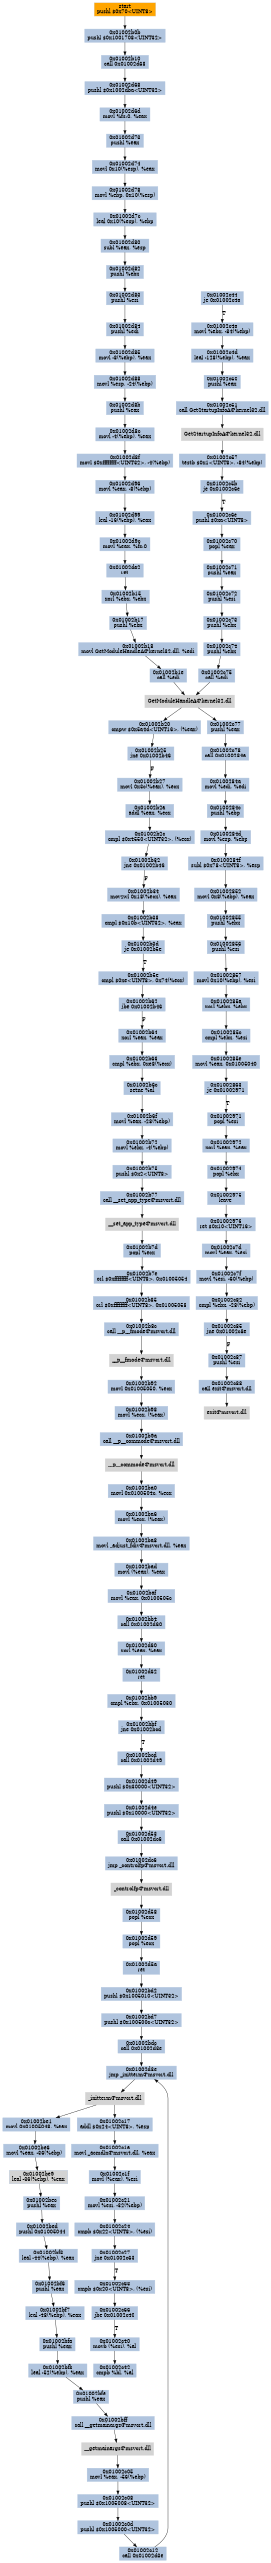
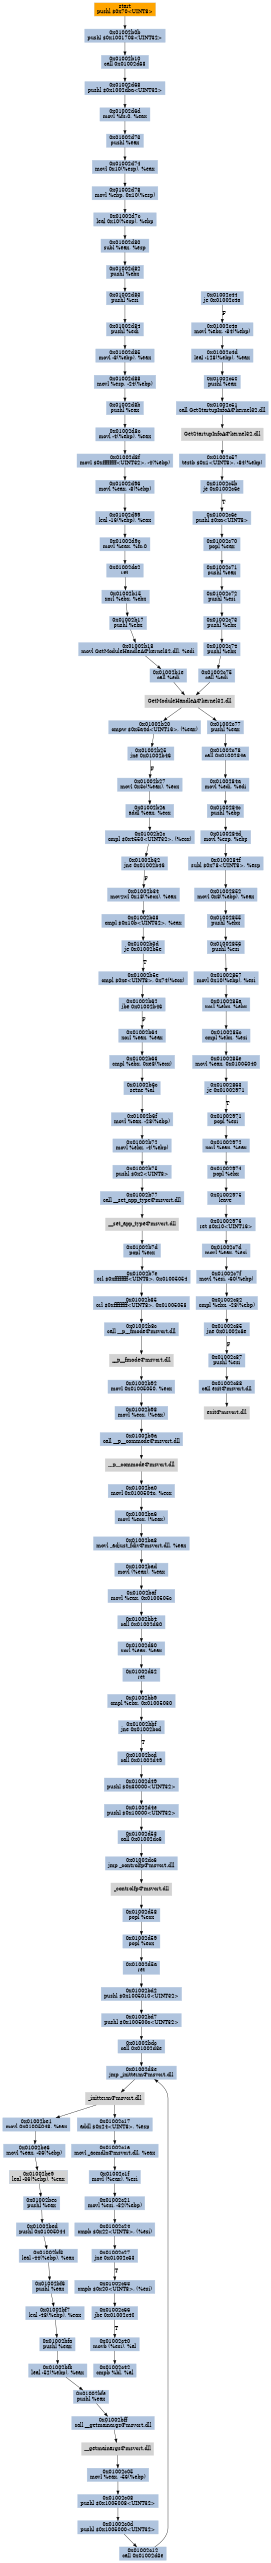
(224, 314) -> (224, 314)
